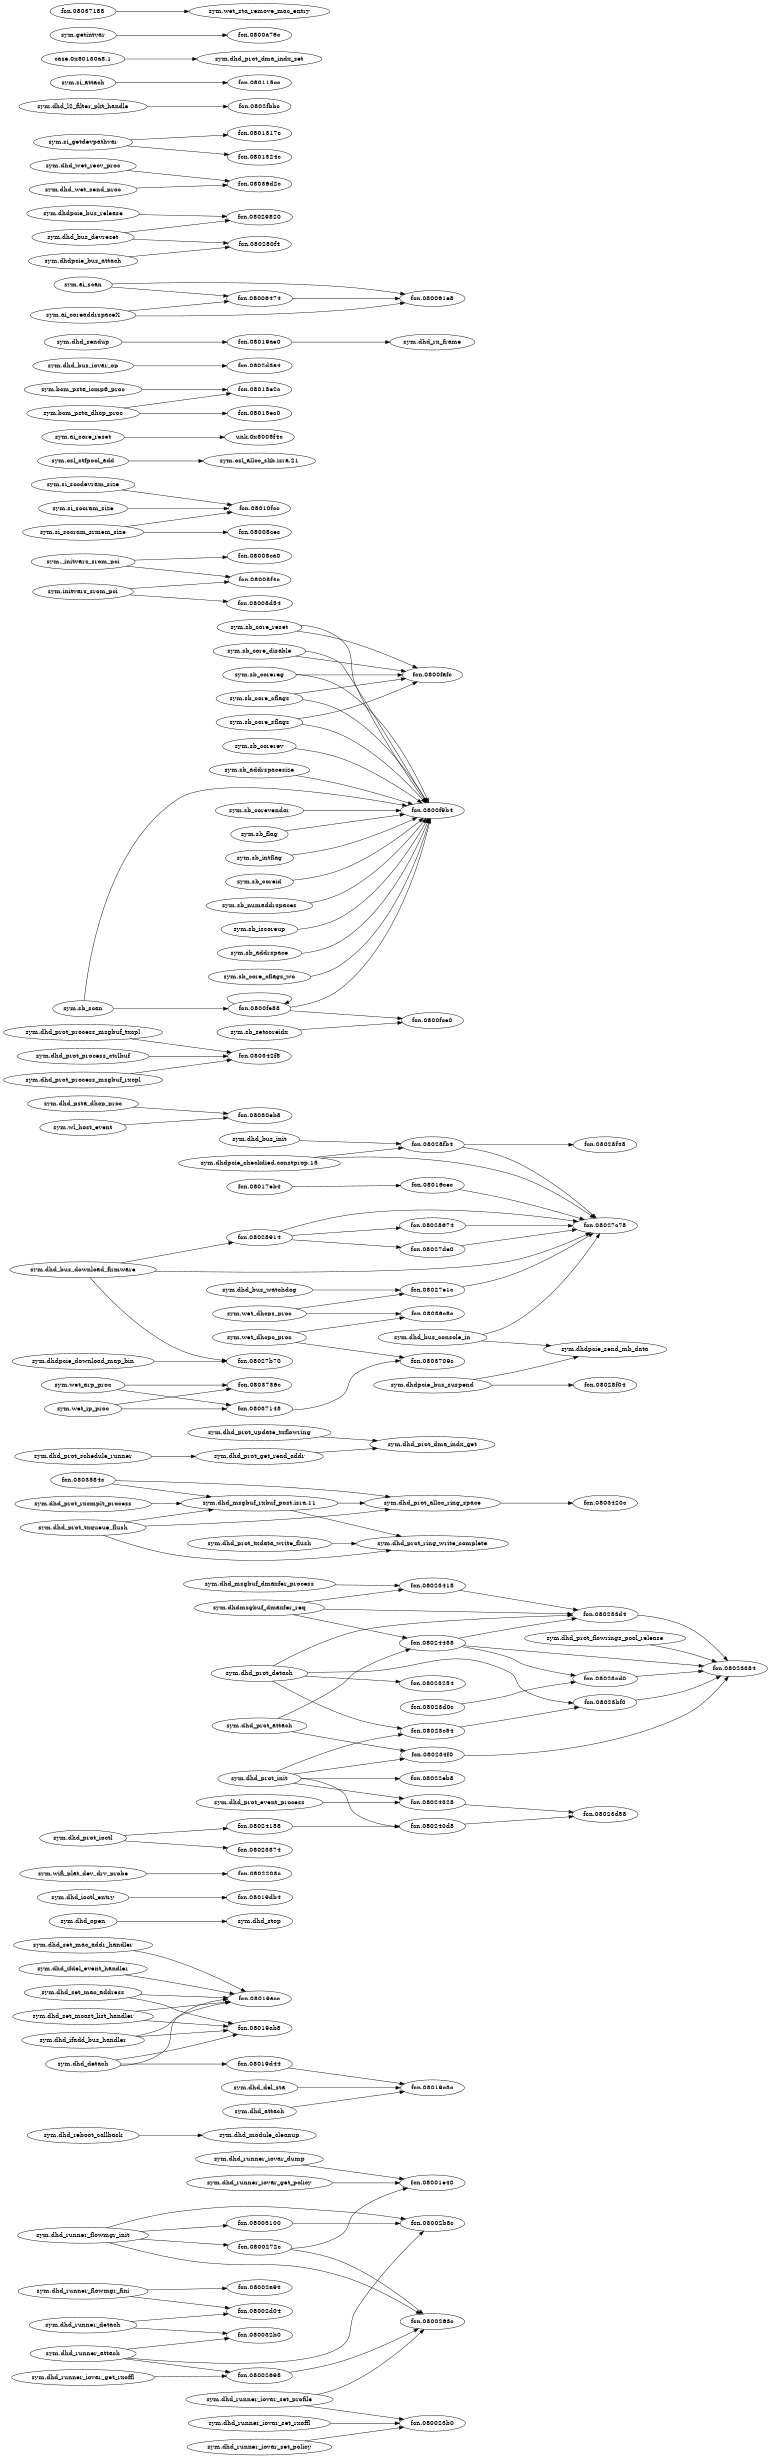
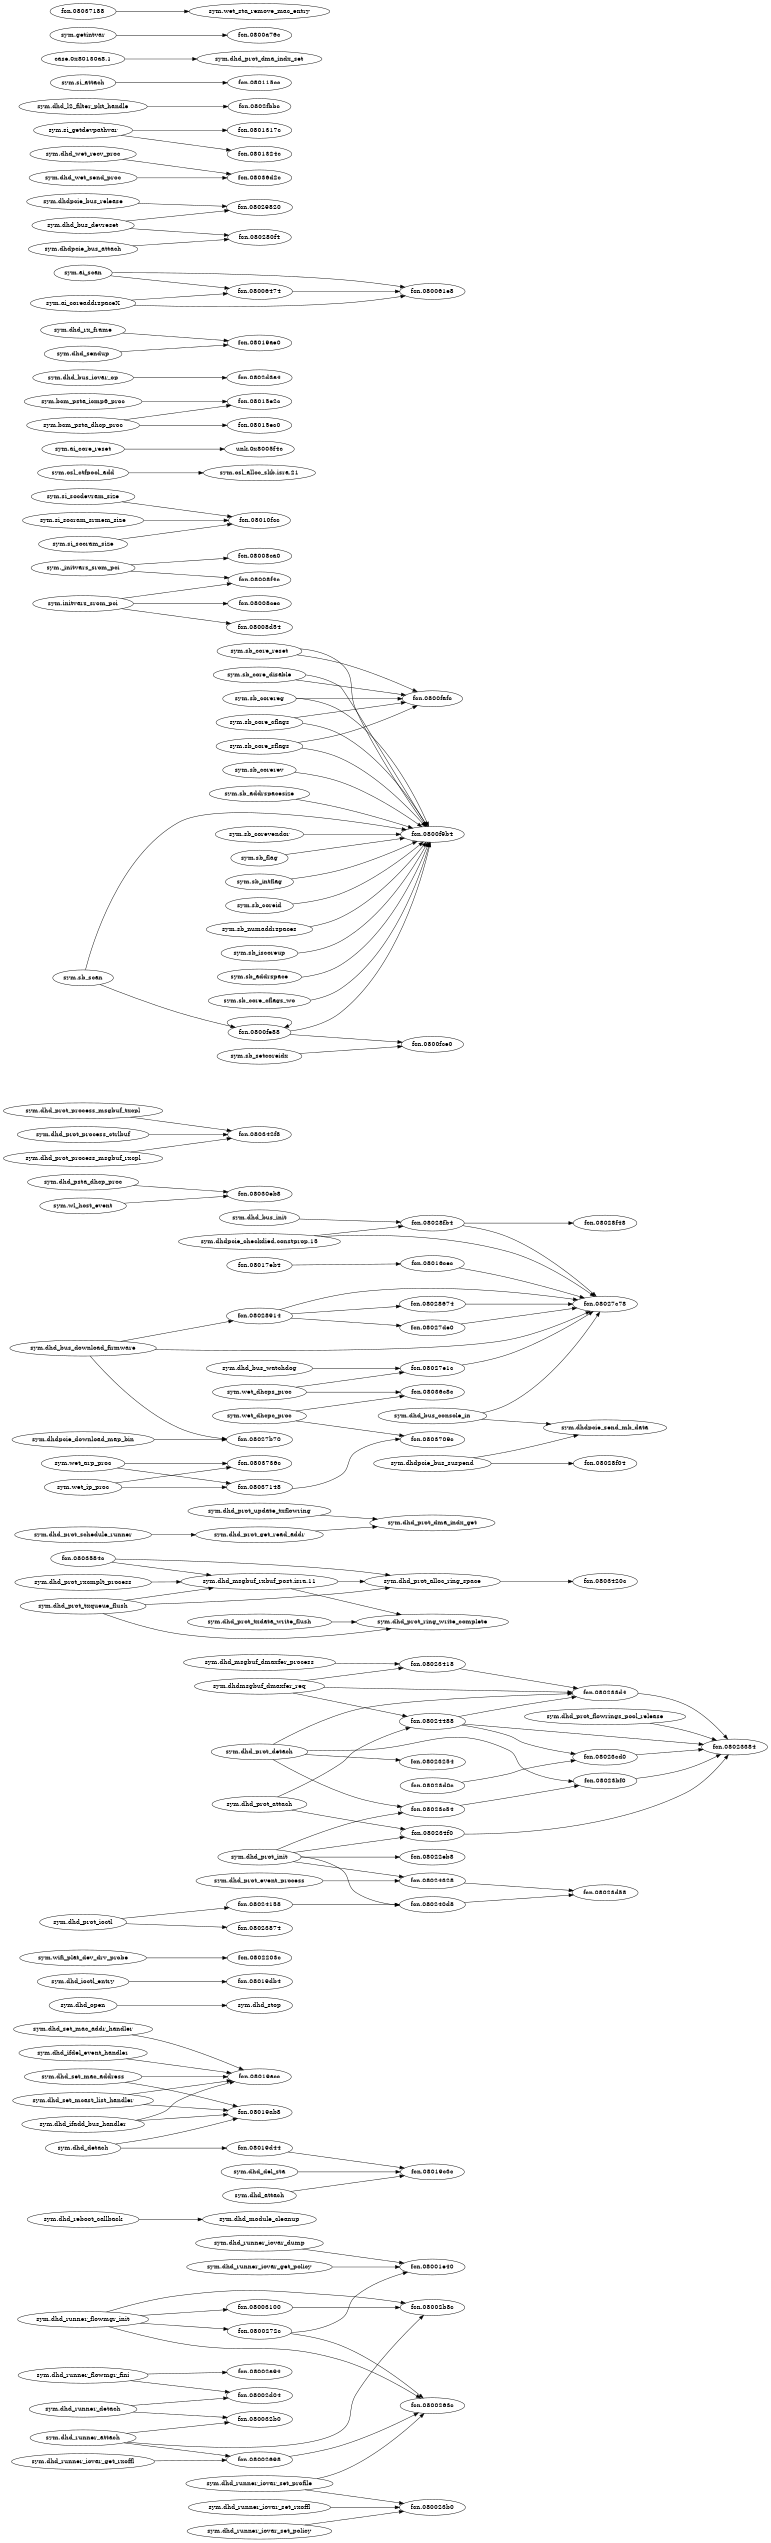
(339, 342) -> (173, 337)
(183, 532) -> (178, 604)
(171, 2030) -> none
